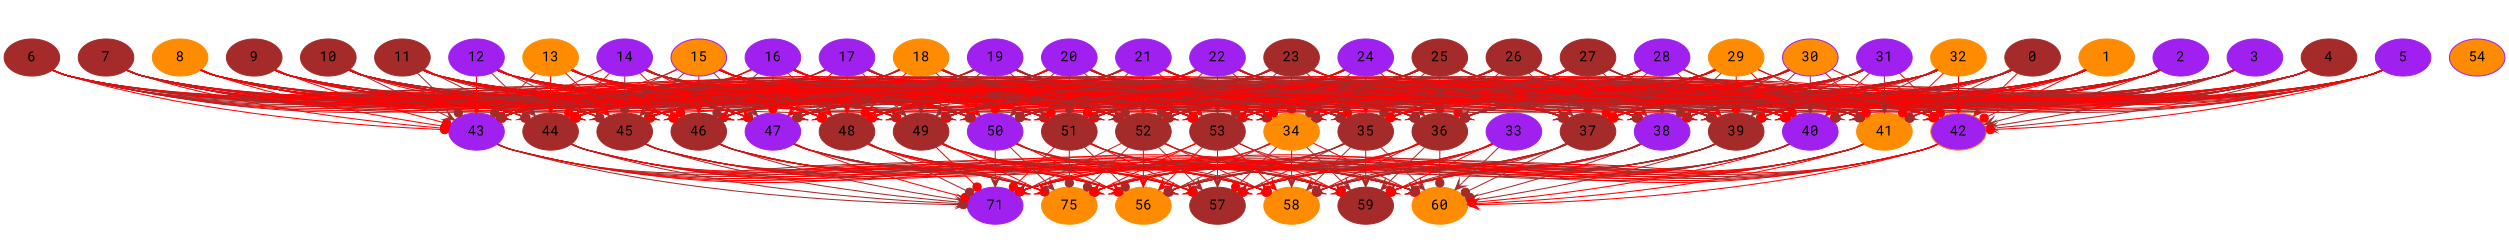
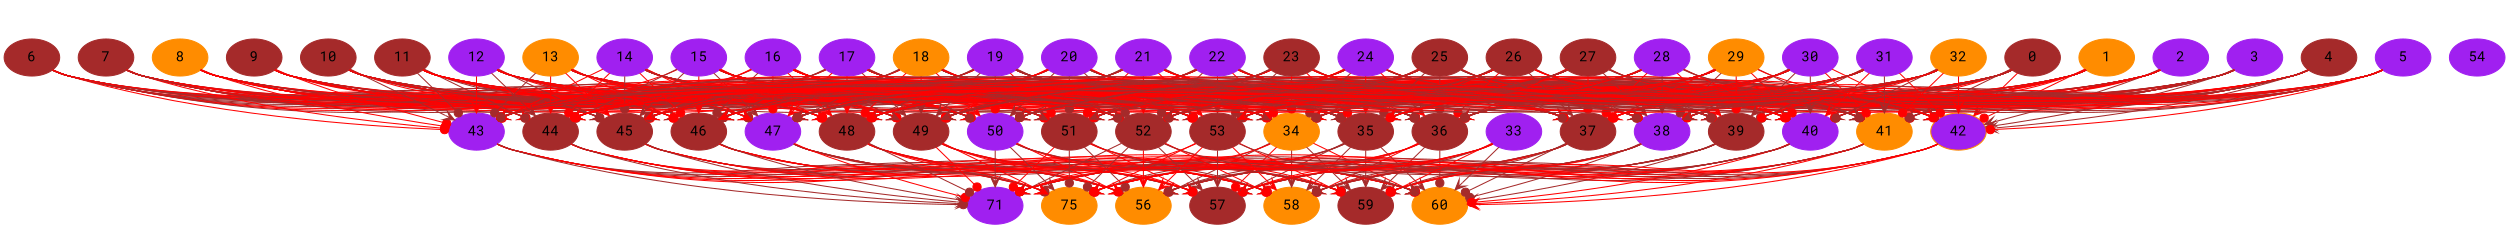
(699, 58) -> (699, 58)
(1810, 58) -> (1810, 58)
(2477, 58) -> (2477, 58)
